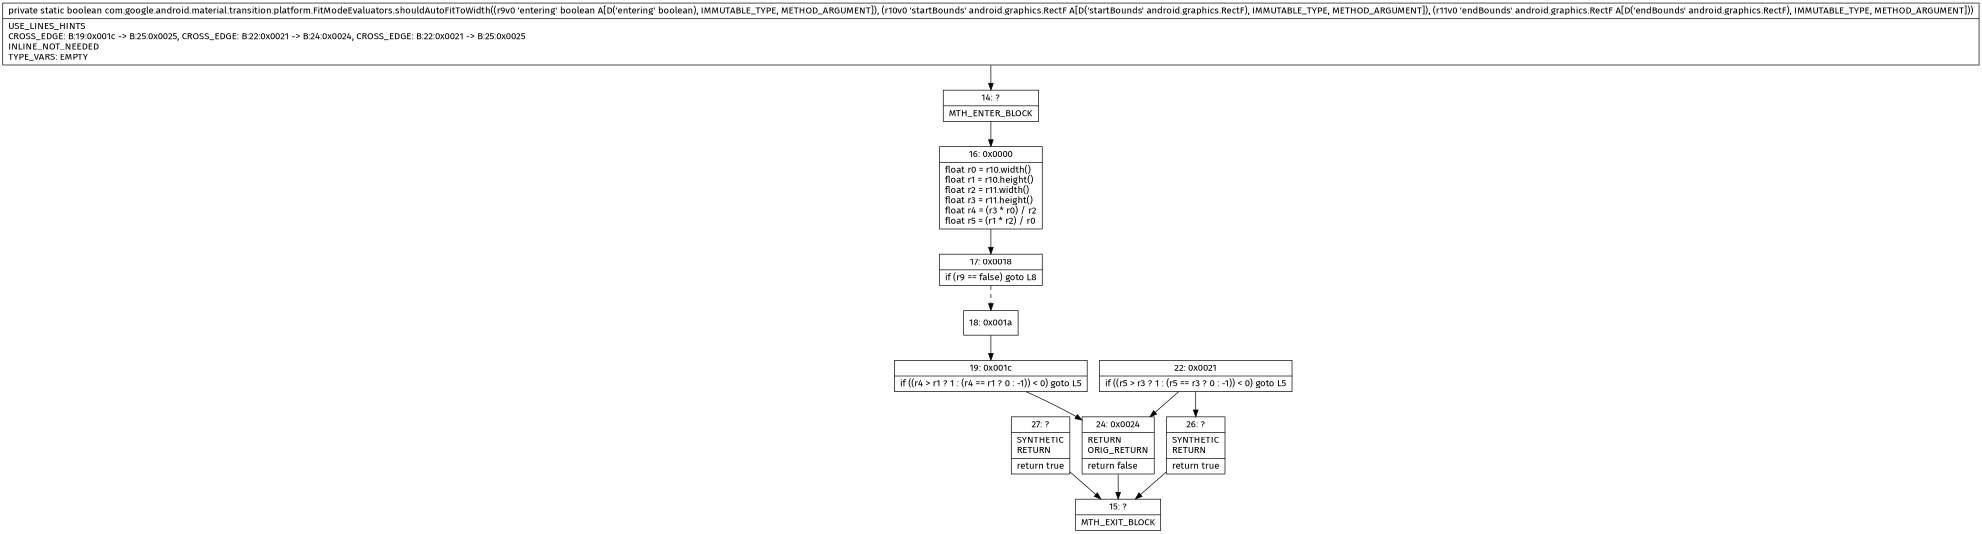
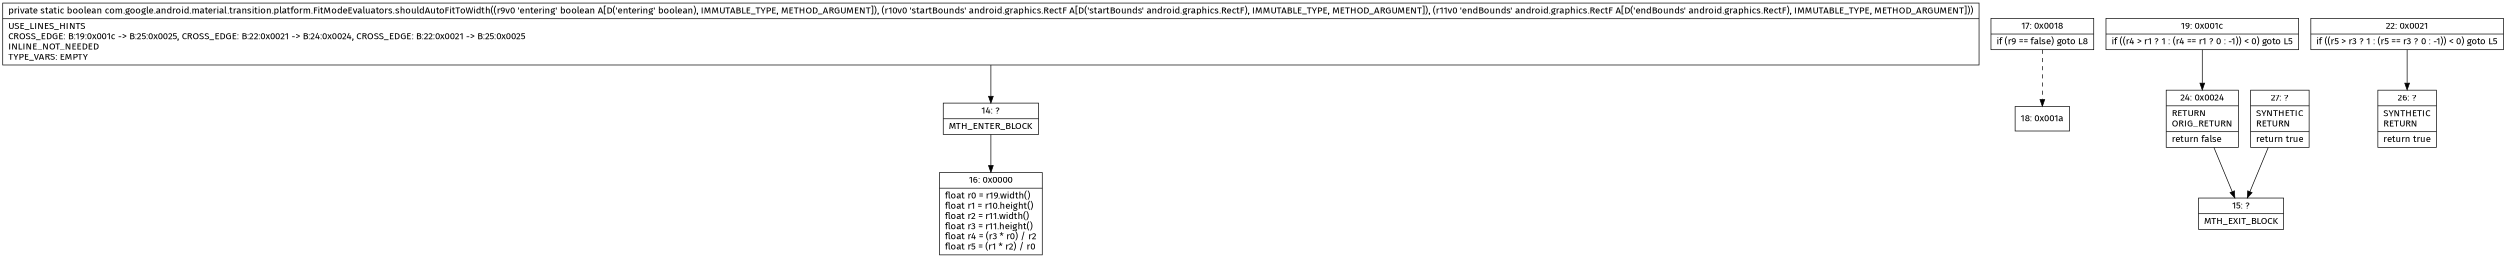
(988, 170) -> (988, 196)
(991, 238) -> none
(991, 344) -> none
(1167, 402) -> none
(1153, 483) -> none
